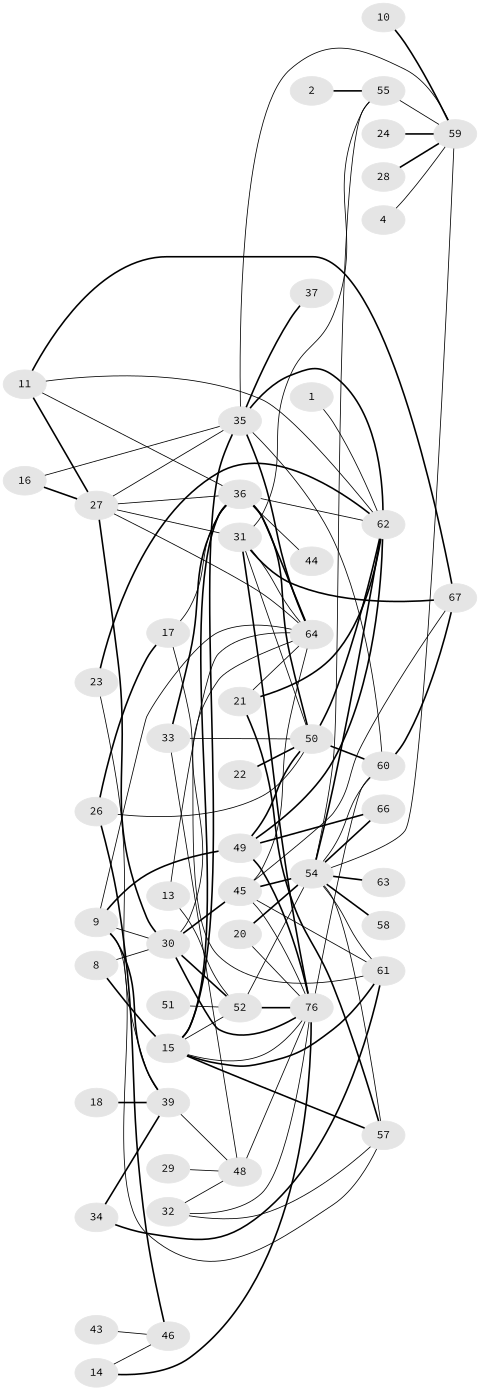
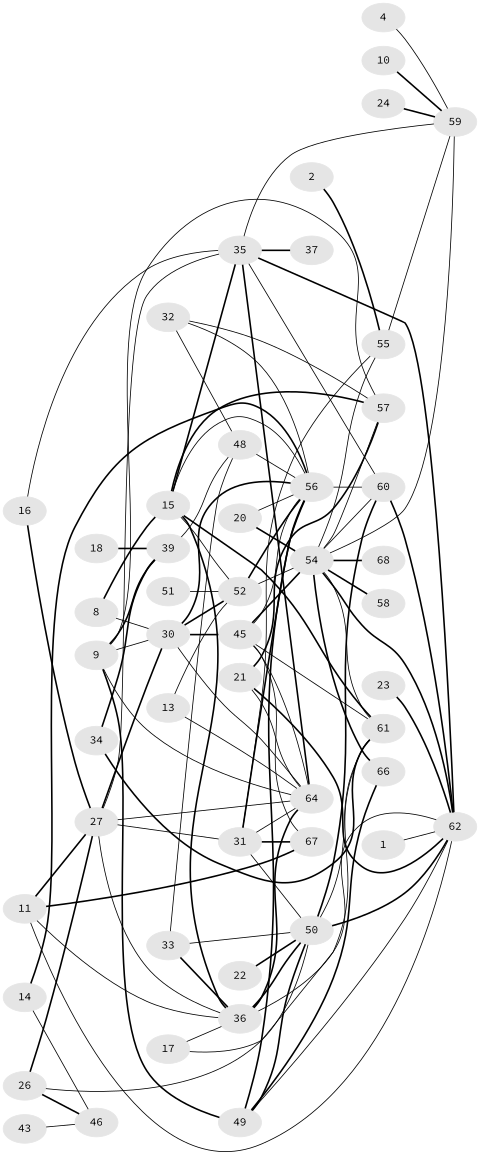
(383, 177) -> none
(312, 561) -> none
(429, 686) -> (431, 655)
(356, 706) -> (359, 982)
(116, 734) -> (63, 954)
none -> (344, 828)
(383, 883) -> (383, 560)
(124, 885) -> none
(312, 1008) -> (312, 487)
(168, 1169) -> none
